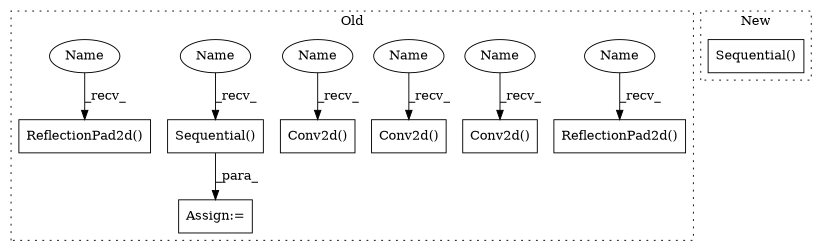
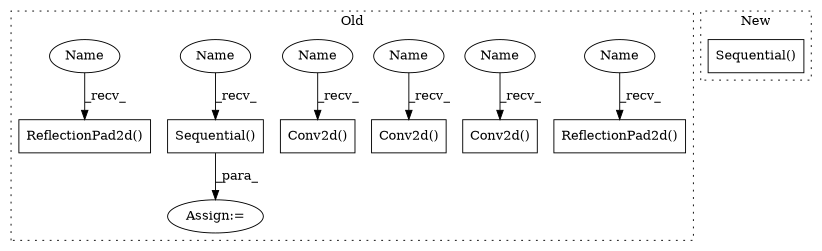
(215, 216) -> (215, 216)
